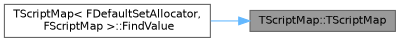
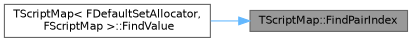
(323, 21) -> (329, 21)
